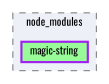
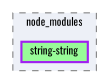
(55, 52) -> (55, 52)
